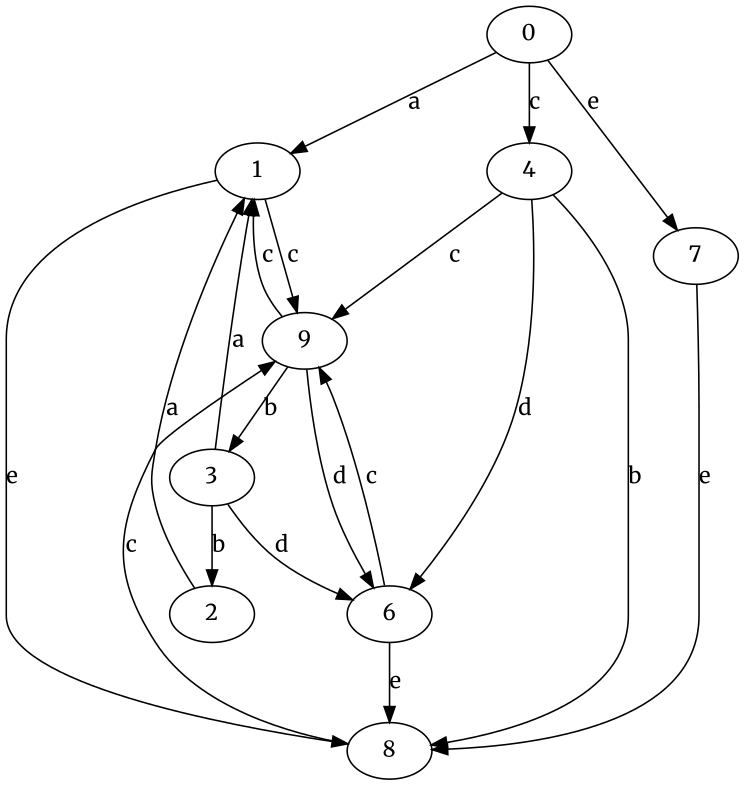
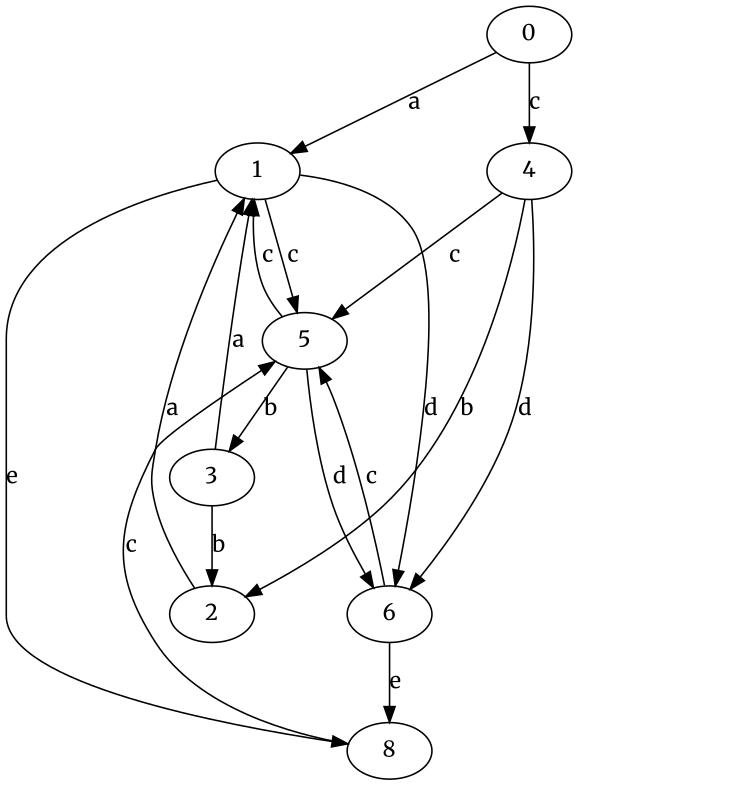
(696, 256) -> none
(305, 341) -> (305, 341)
(628, 514) -> (443, 430)
(275, 558) -> (429, 336)
